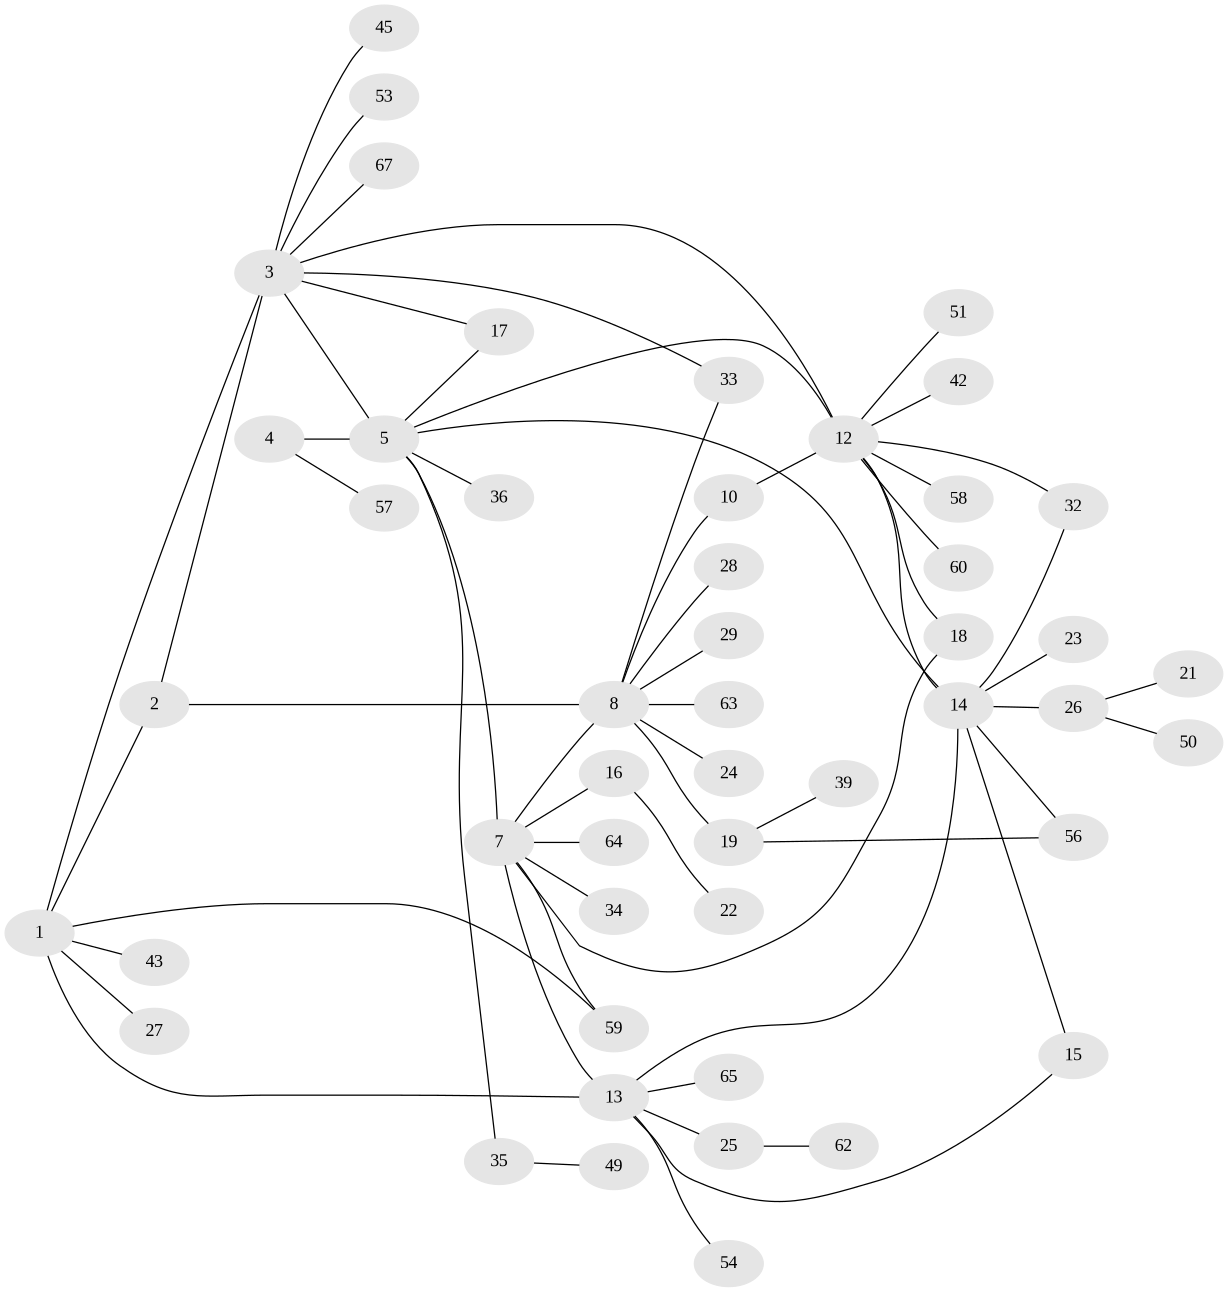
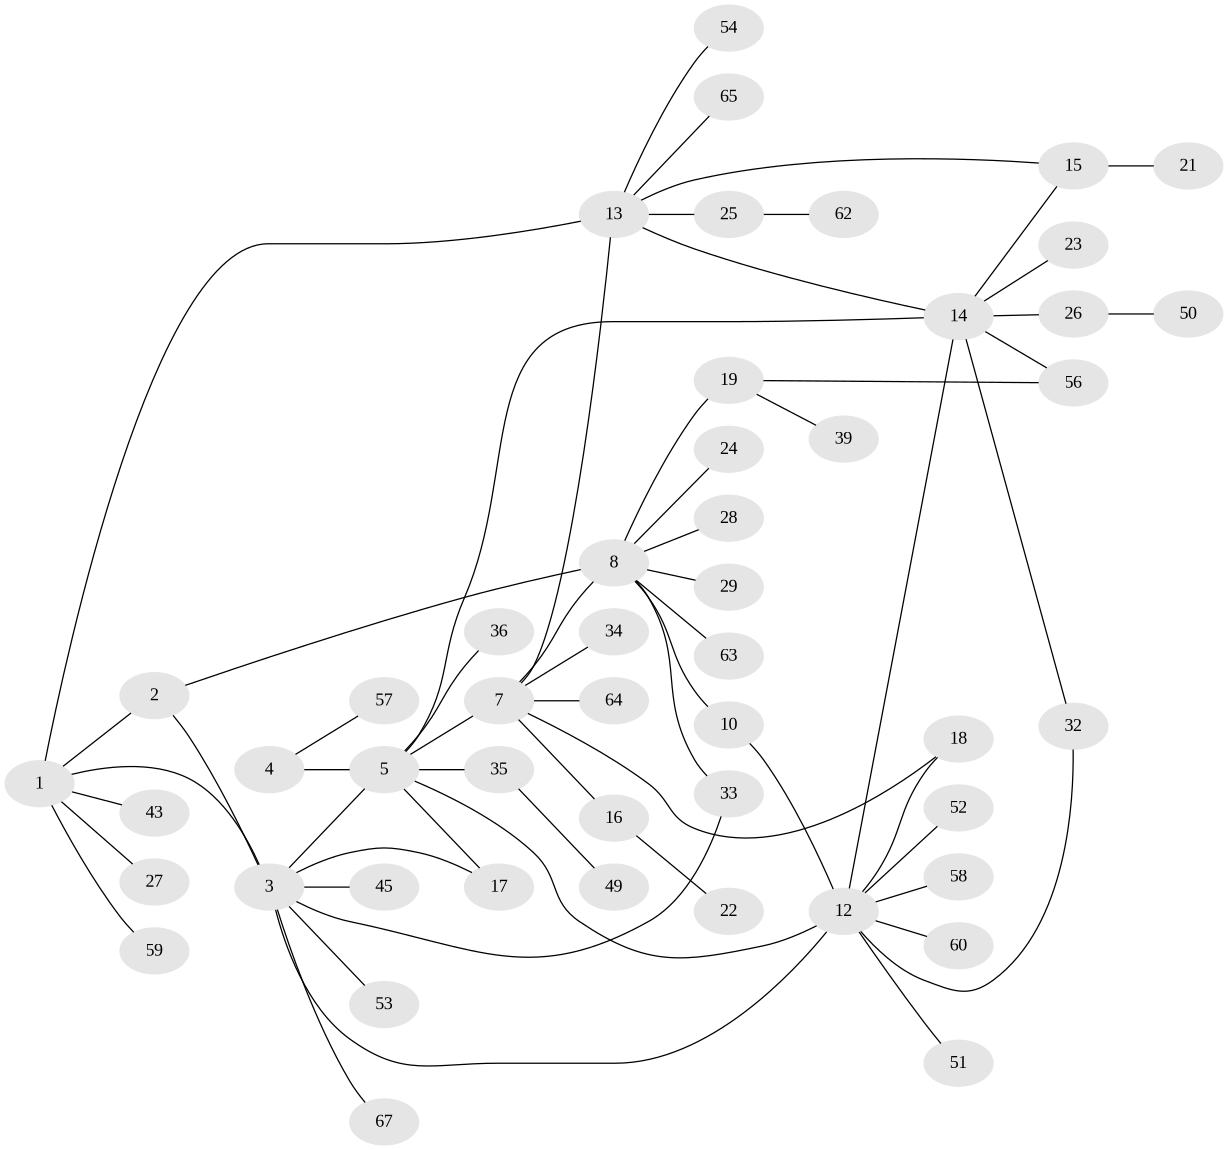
(959, 382) -> (959, 808)
(1131, 691) -> (1131, 166)
(556, 936) -> none
